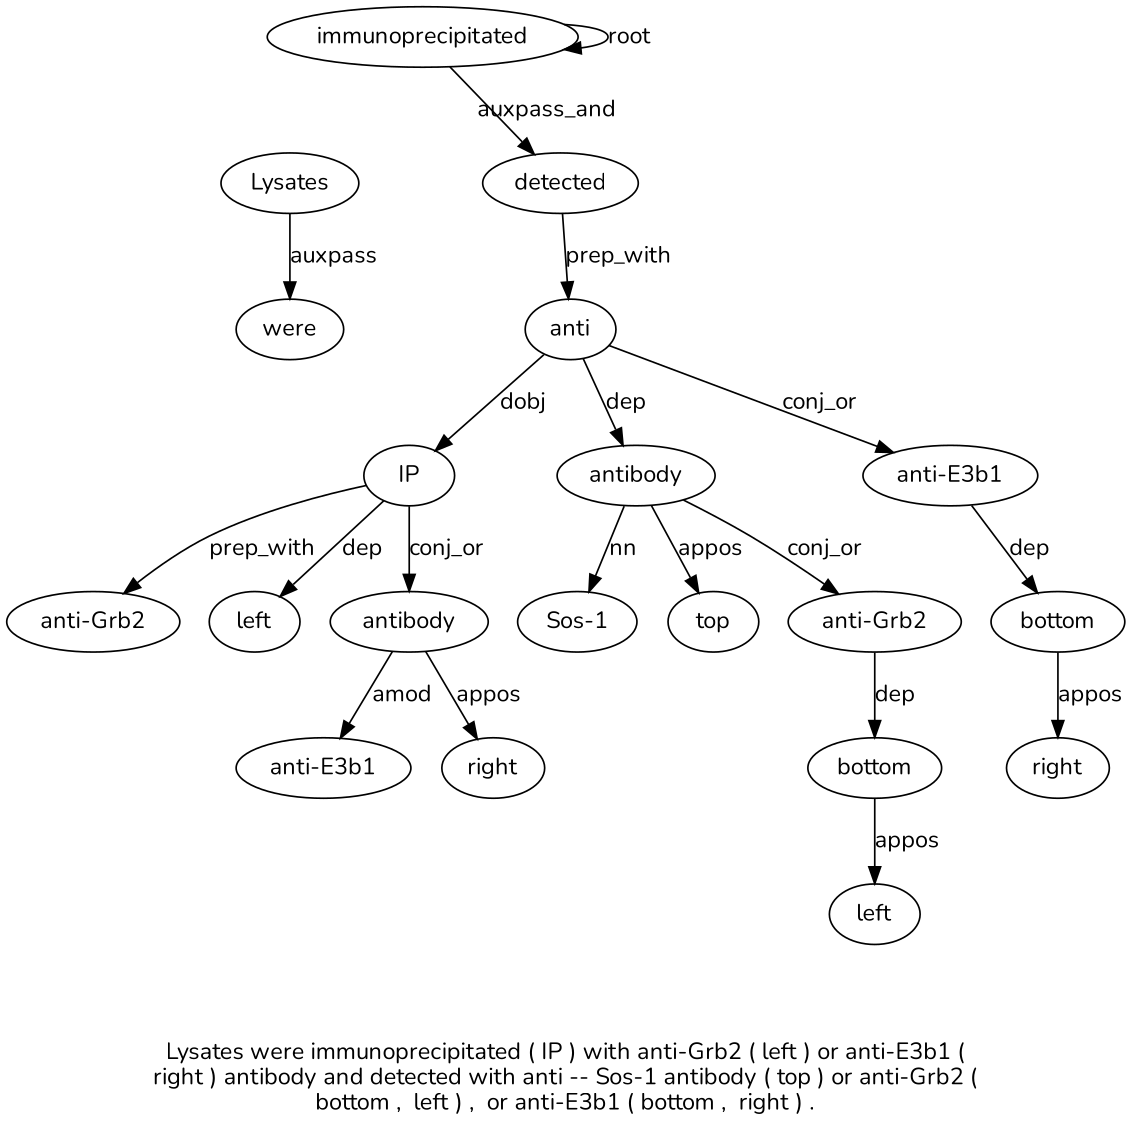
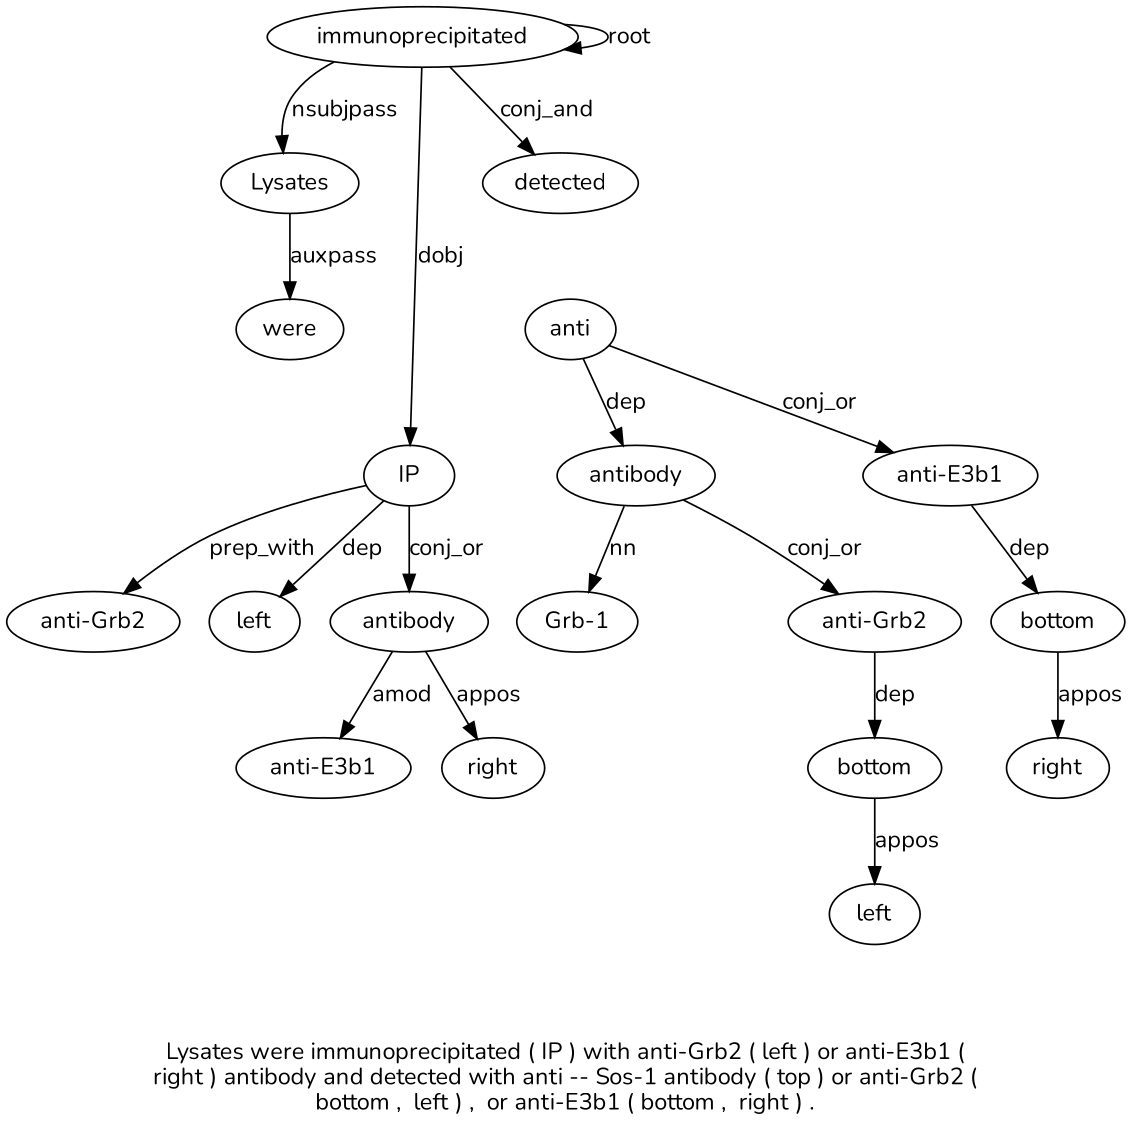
none -> (296, 91)
(547, 110) -> (547, 110)
(565, 248) -> none
(496, 397) -> (416, 248)
(577, 622) -> (577, 622)
(713, 622) -> none
